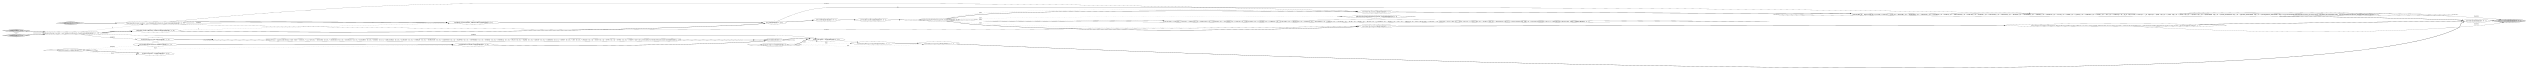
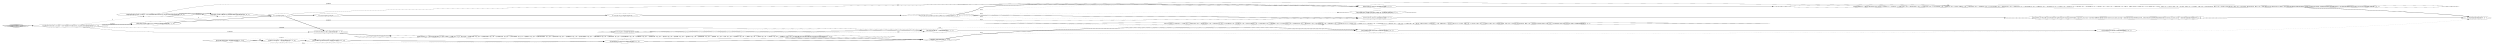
(2510, 21) -> none
(71, 23) -> none
none -> (305, 23)
(16, 35) -> none
(797, 39) -> (1151, 28)
none -> (303, 41)
(849, 41) -> (1156, 31)
(1713, 67) -> (2302, 28)
